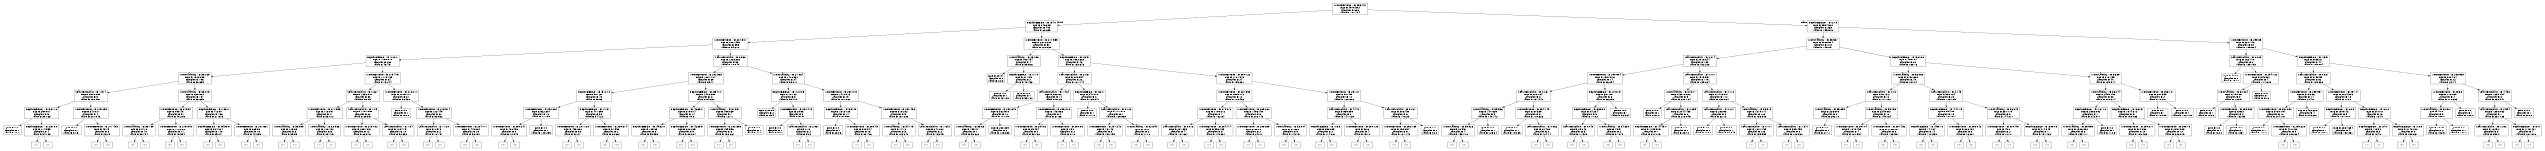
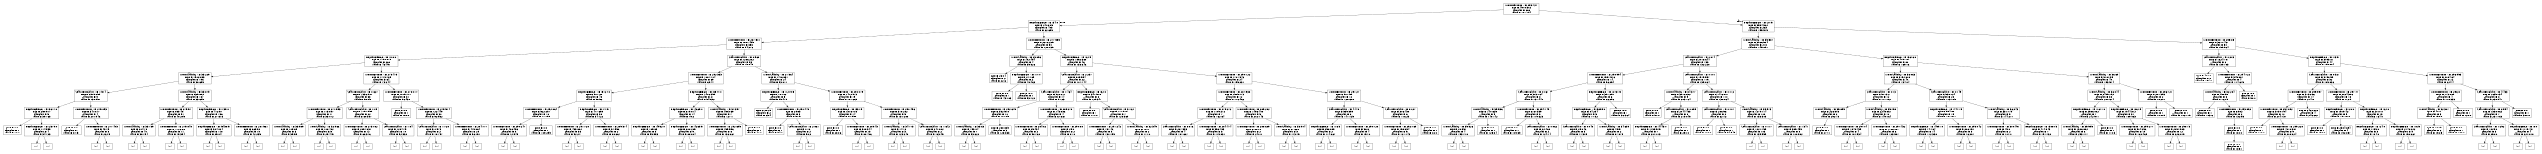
(2236, 121) -> (2234, 138)
